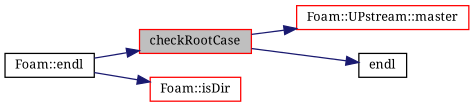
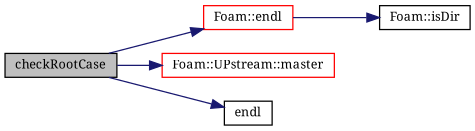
(195, 41) -> (61, 65)
(110, 55) -> (150, 43)
(50, 65) -> (248, 18)
(195, 89) -> (425, 18)
